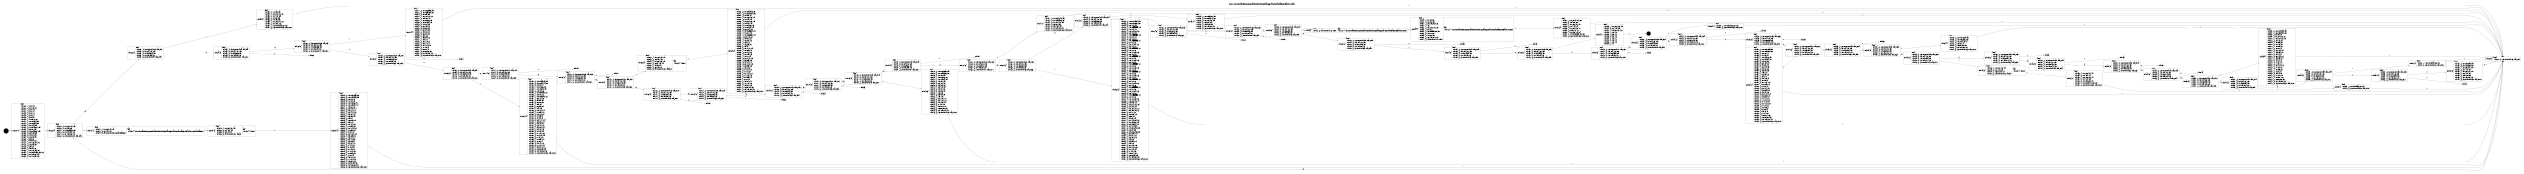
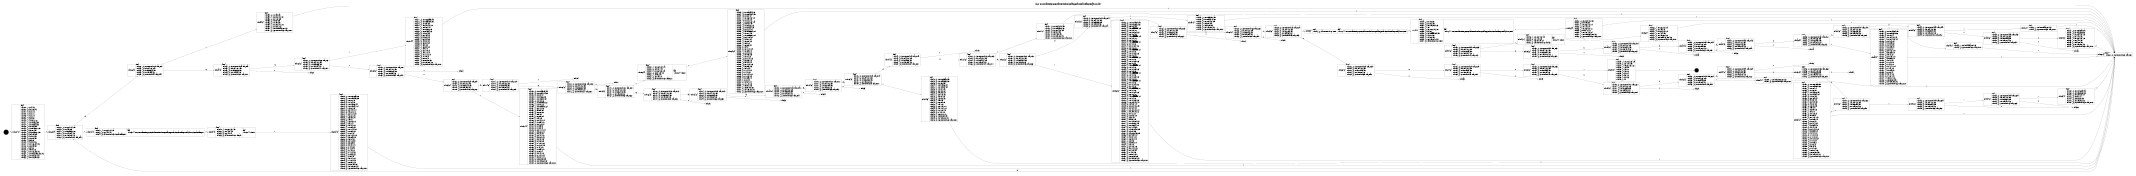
(1901, 54) -> (2046, 104)
